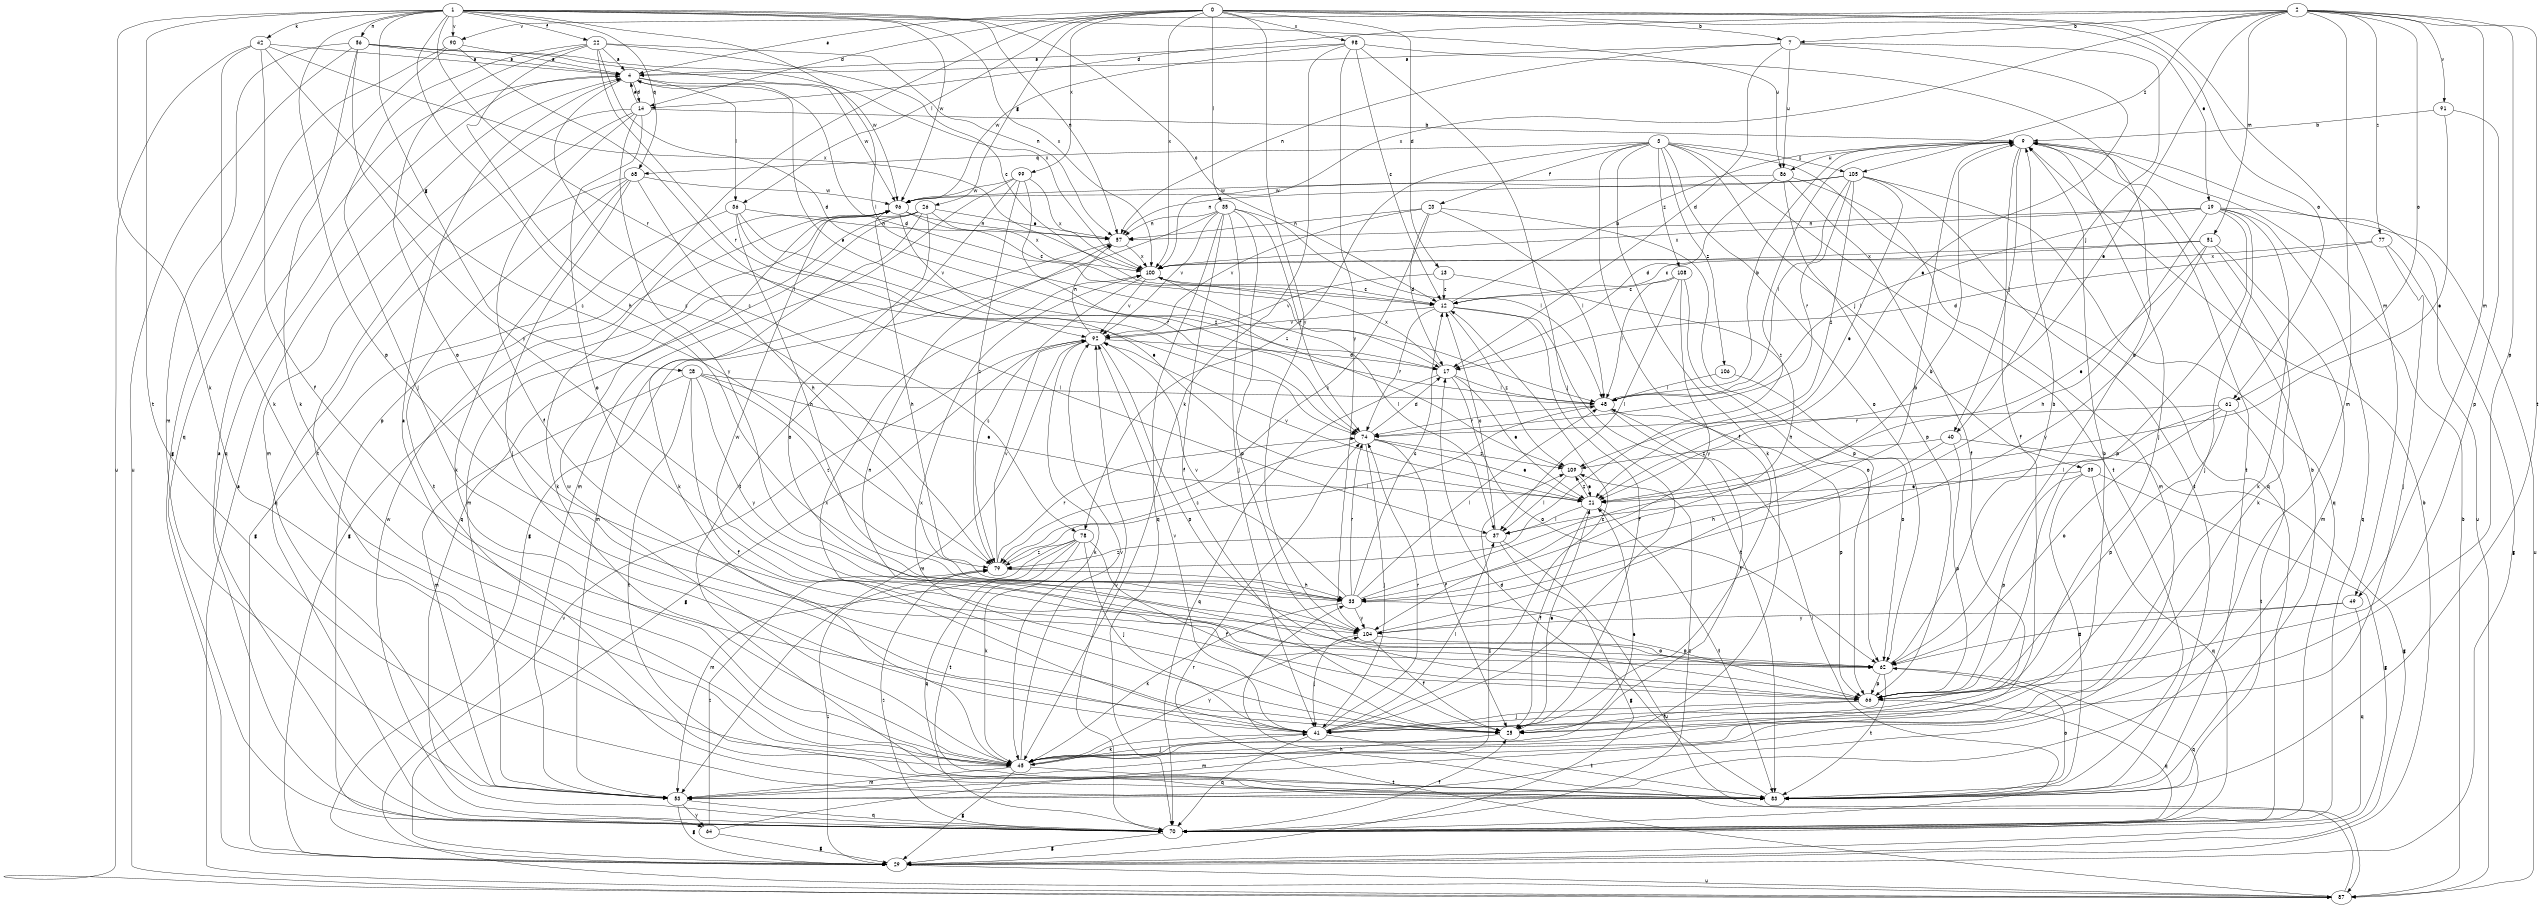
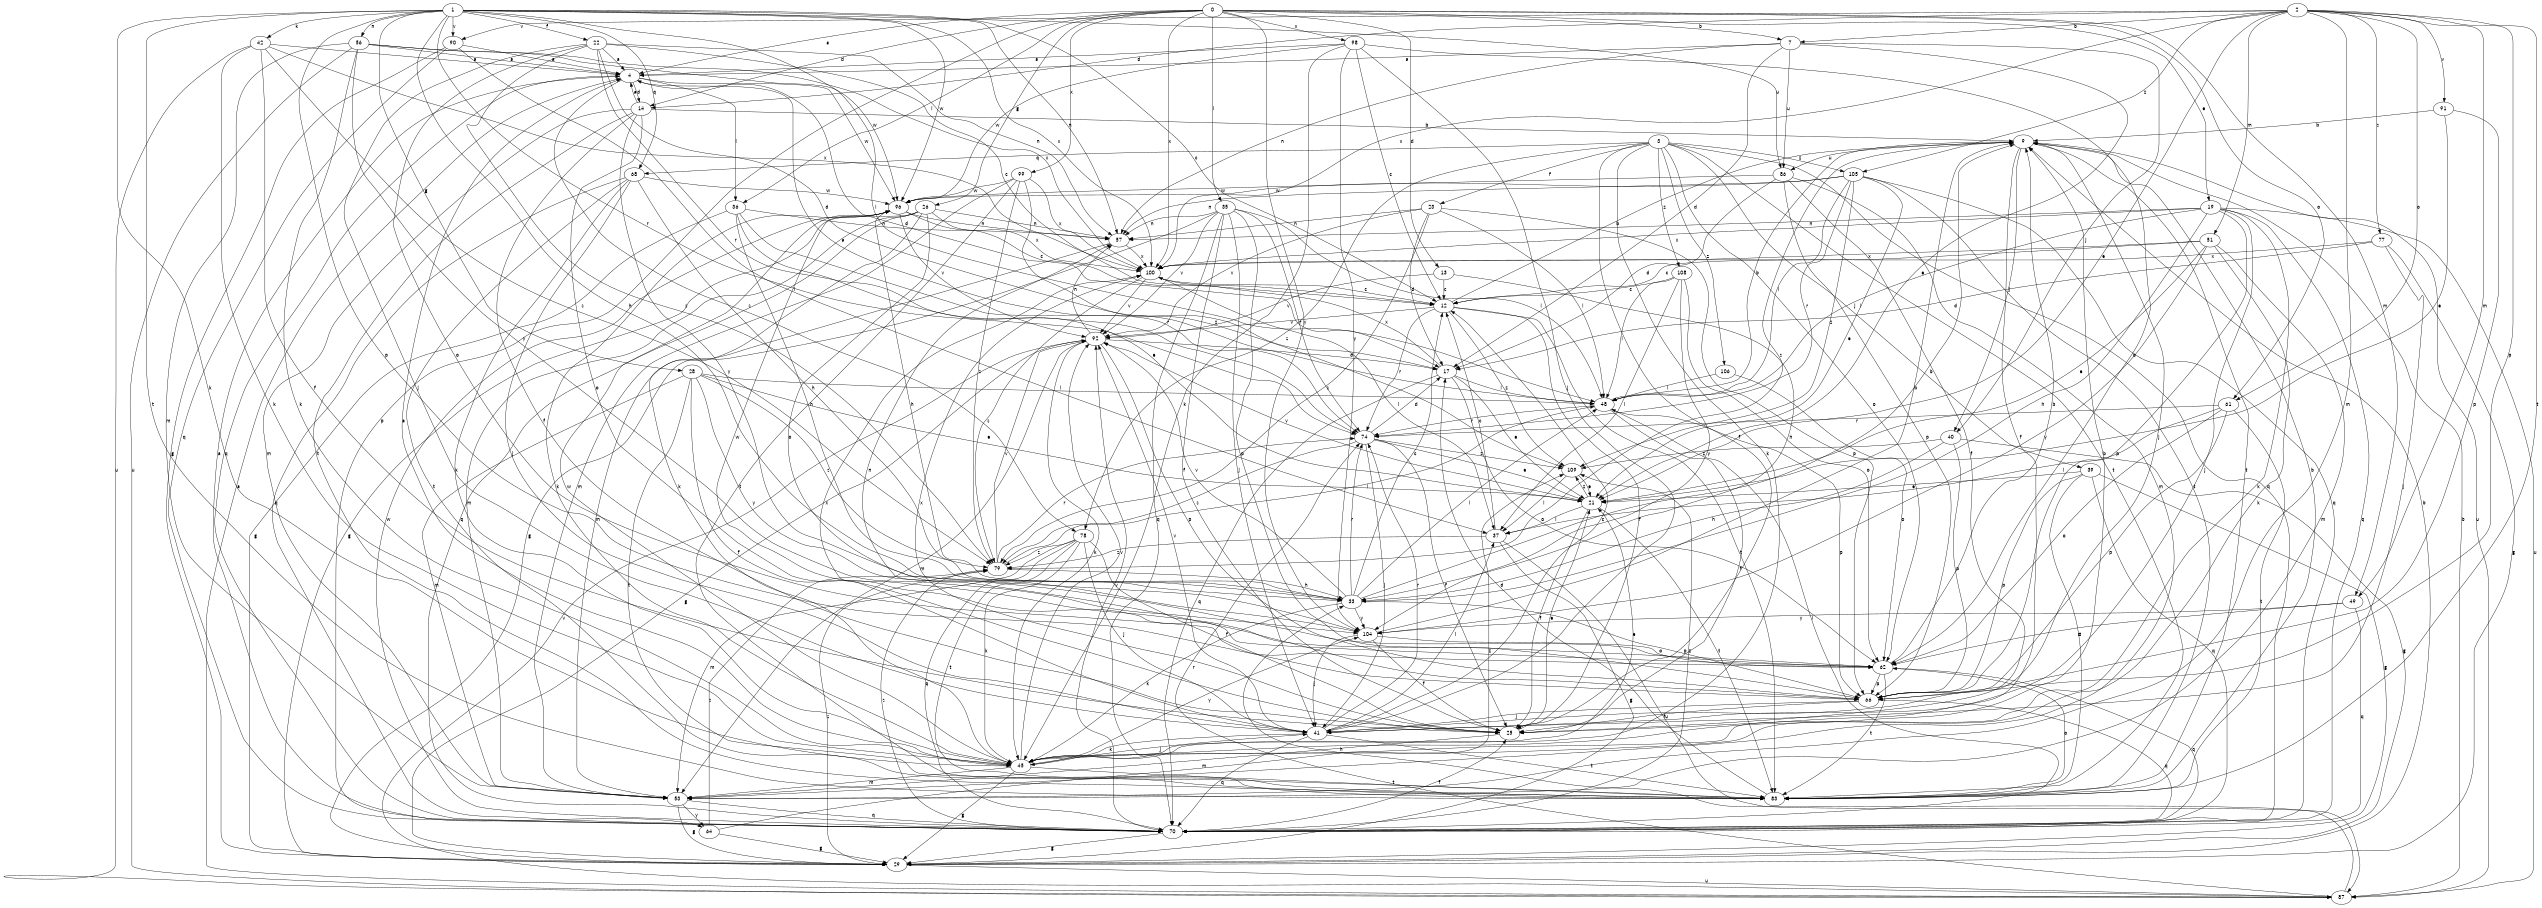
(1035, 224) -> (1035, 224)
